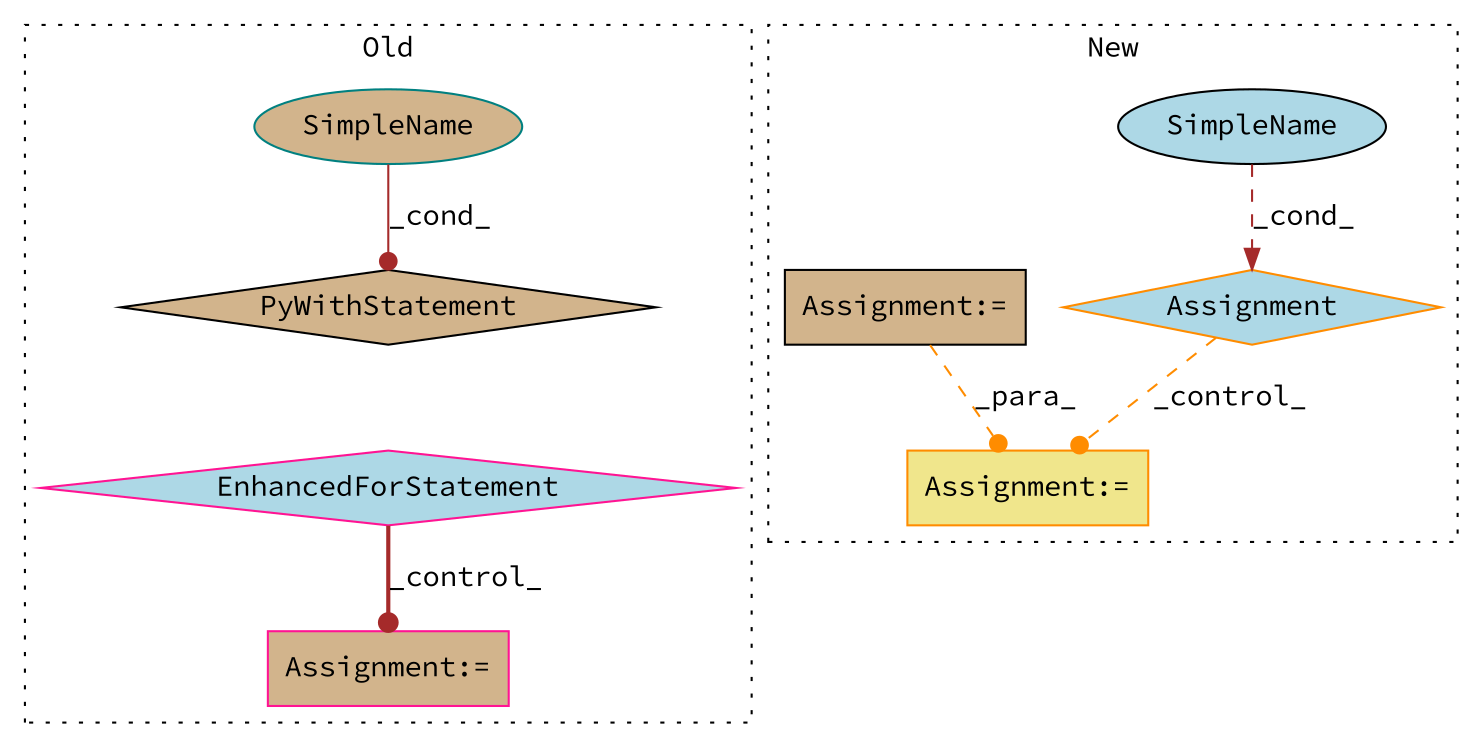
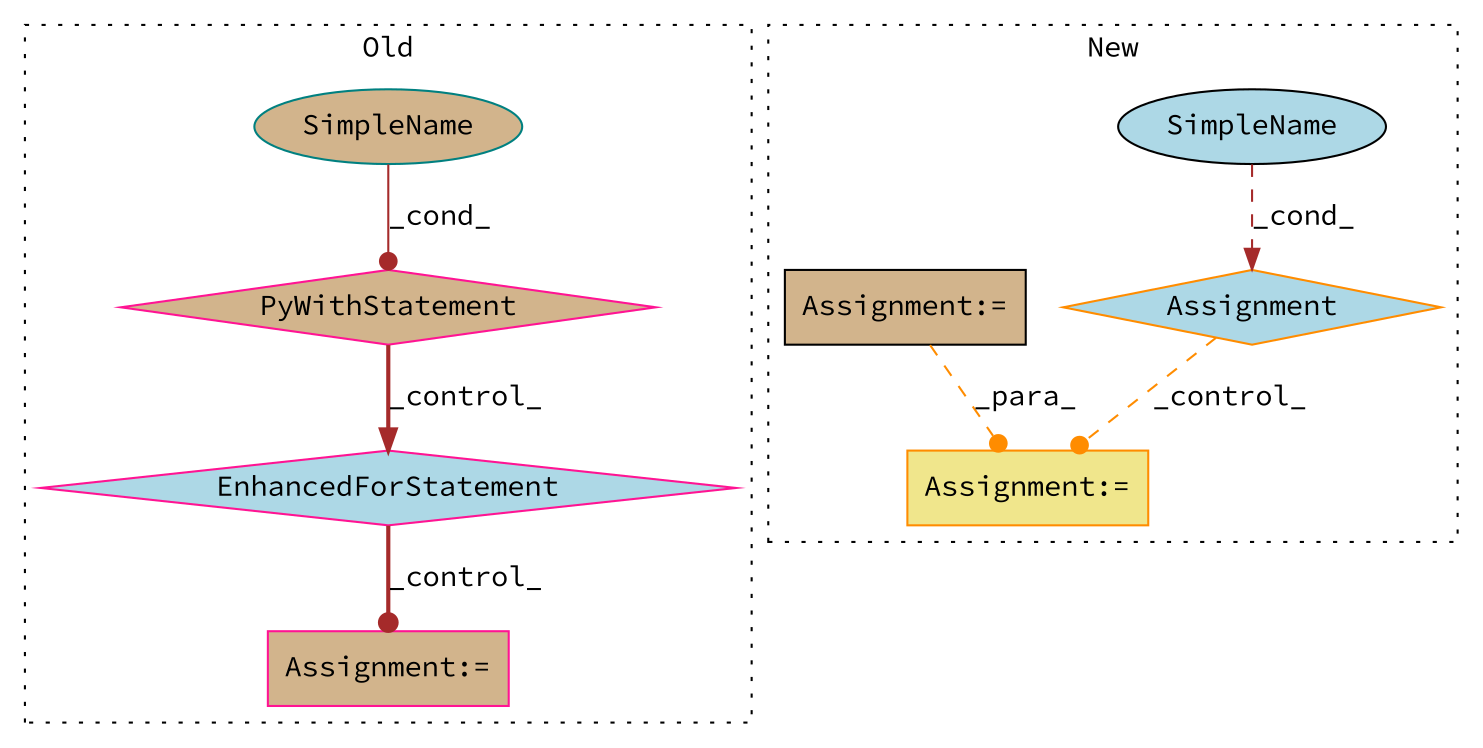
(388, 307) -> (388, 307)
none -> (388, 387)
